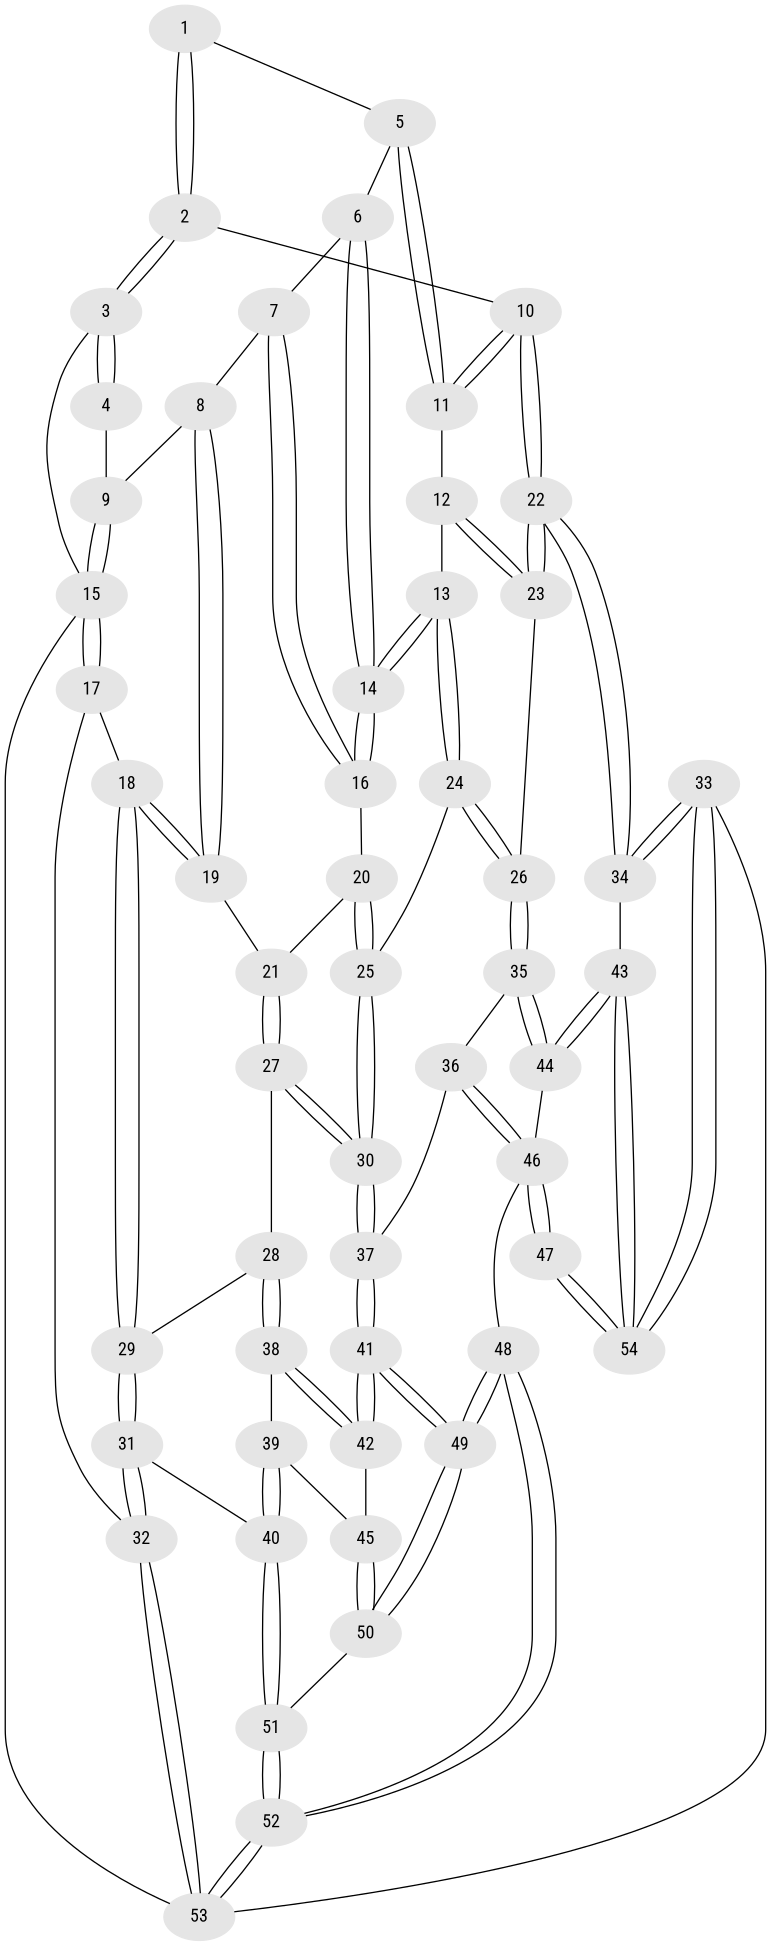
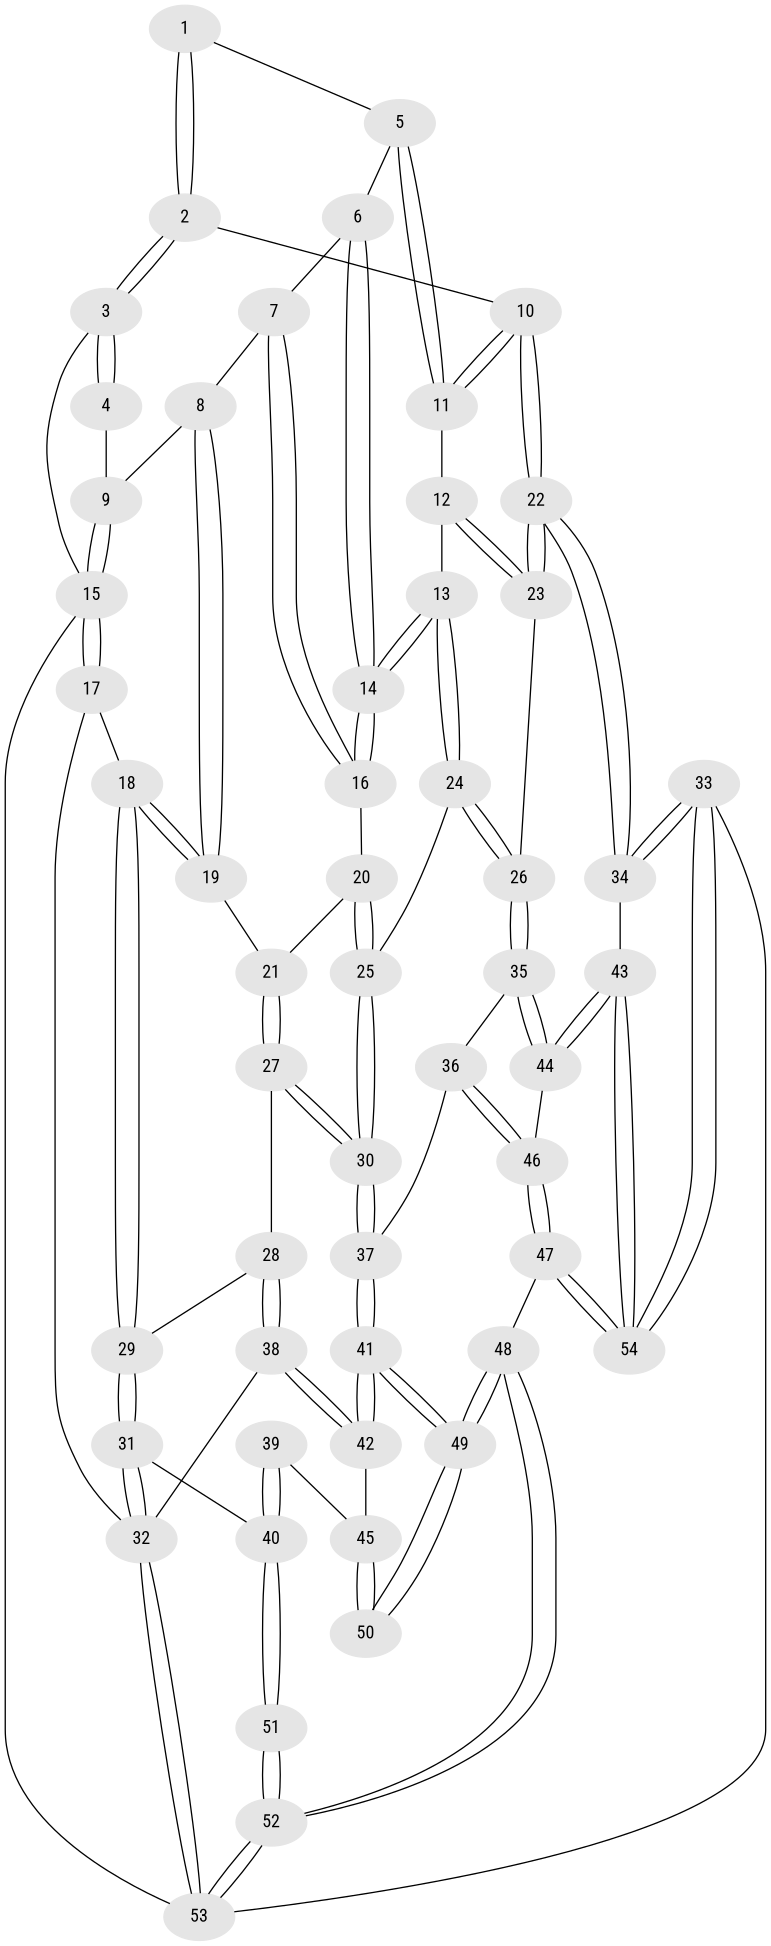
(495, 1253) -> (524, 1303)
(271, 1398) -> (207, 1445)
(319, 1681) -> none
